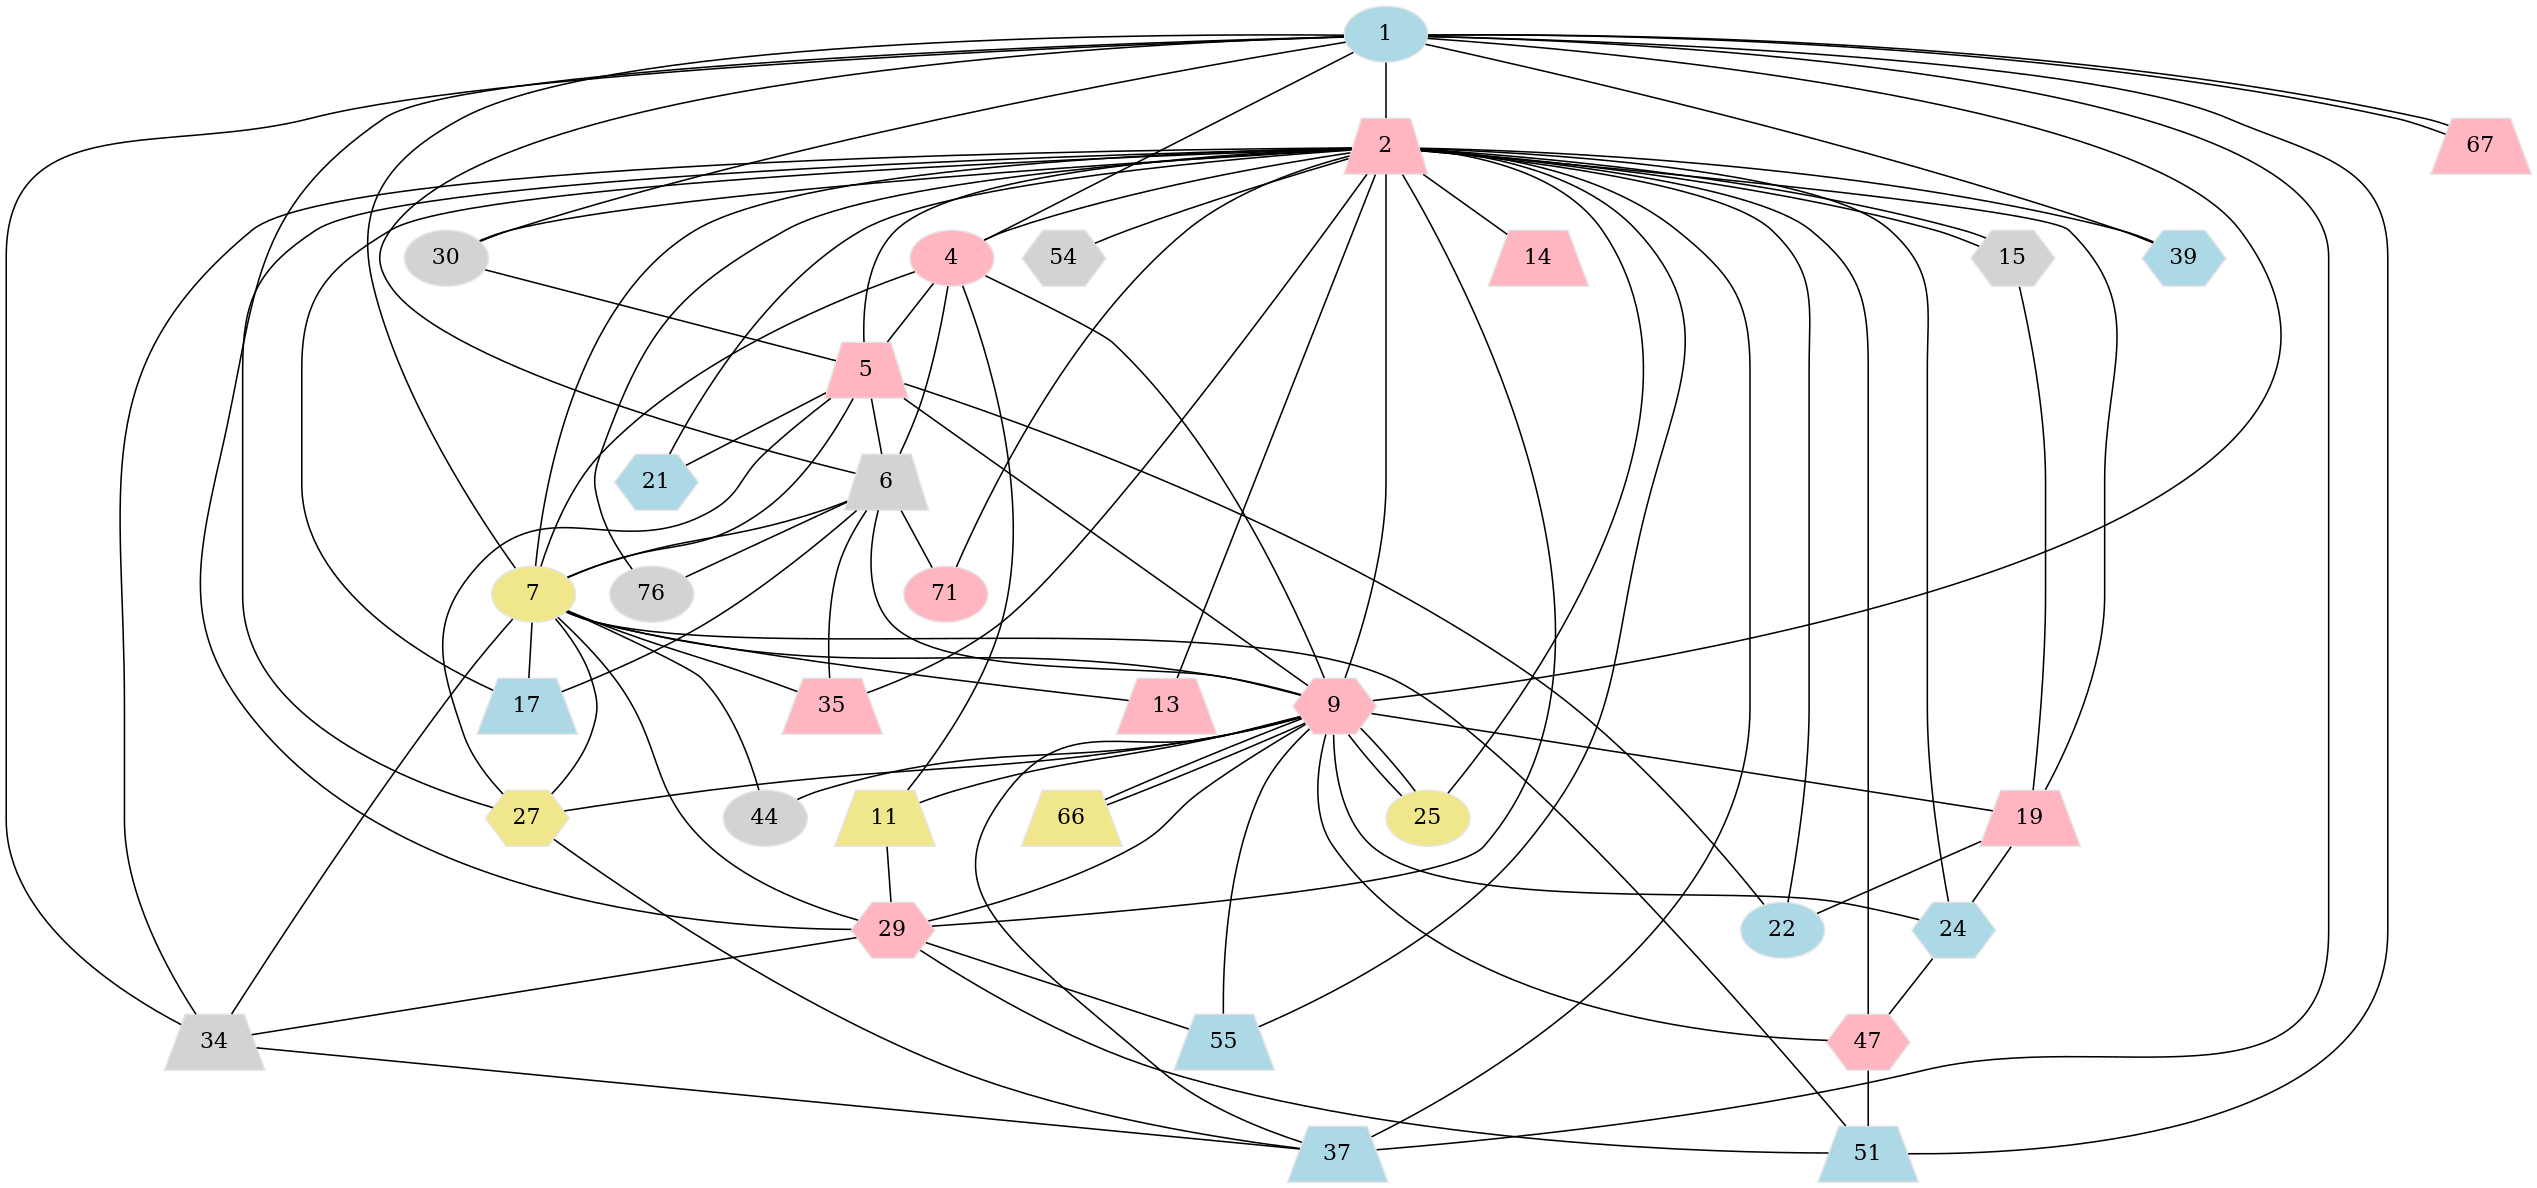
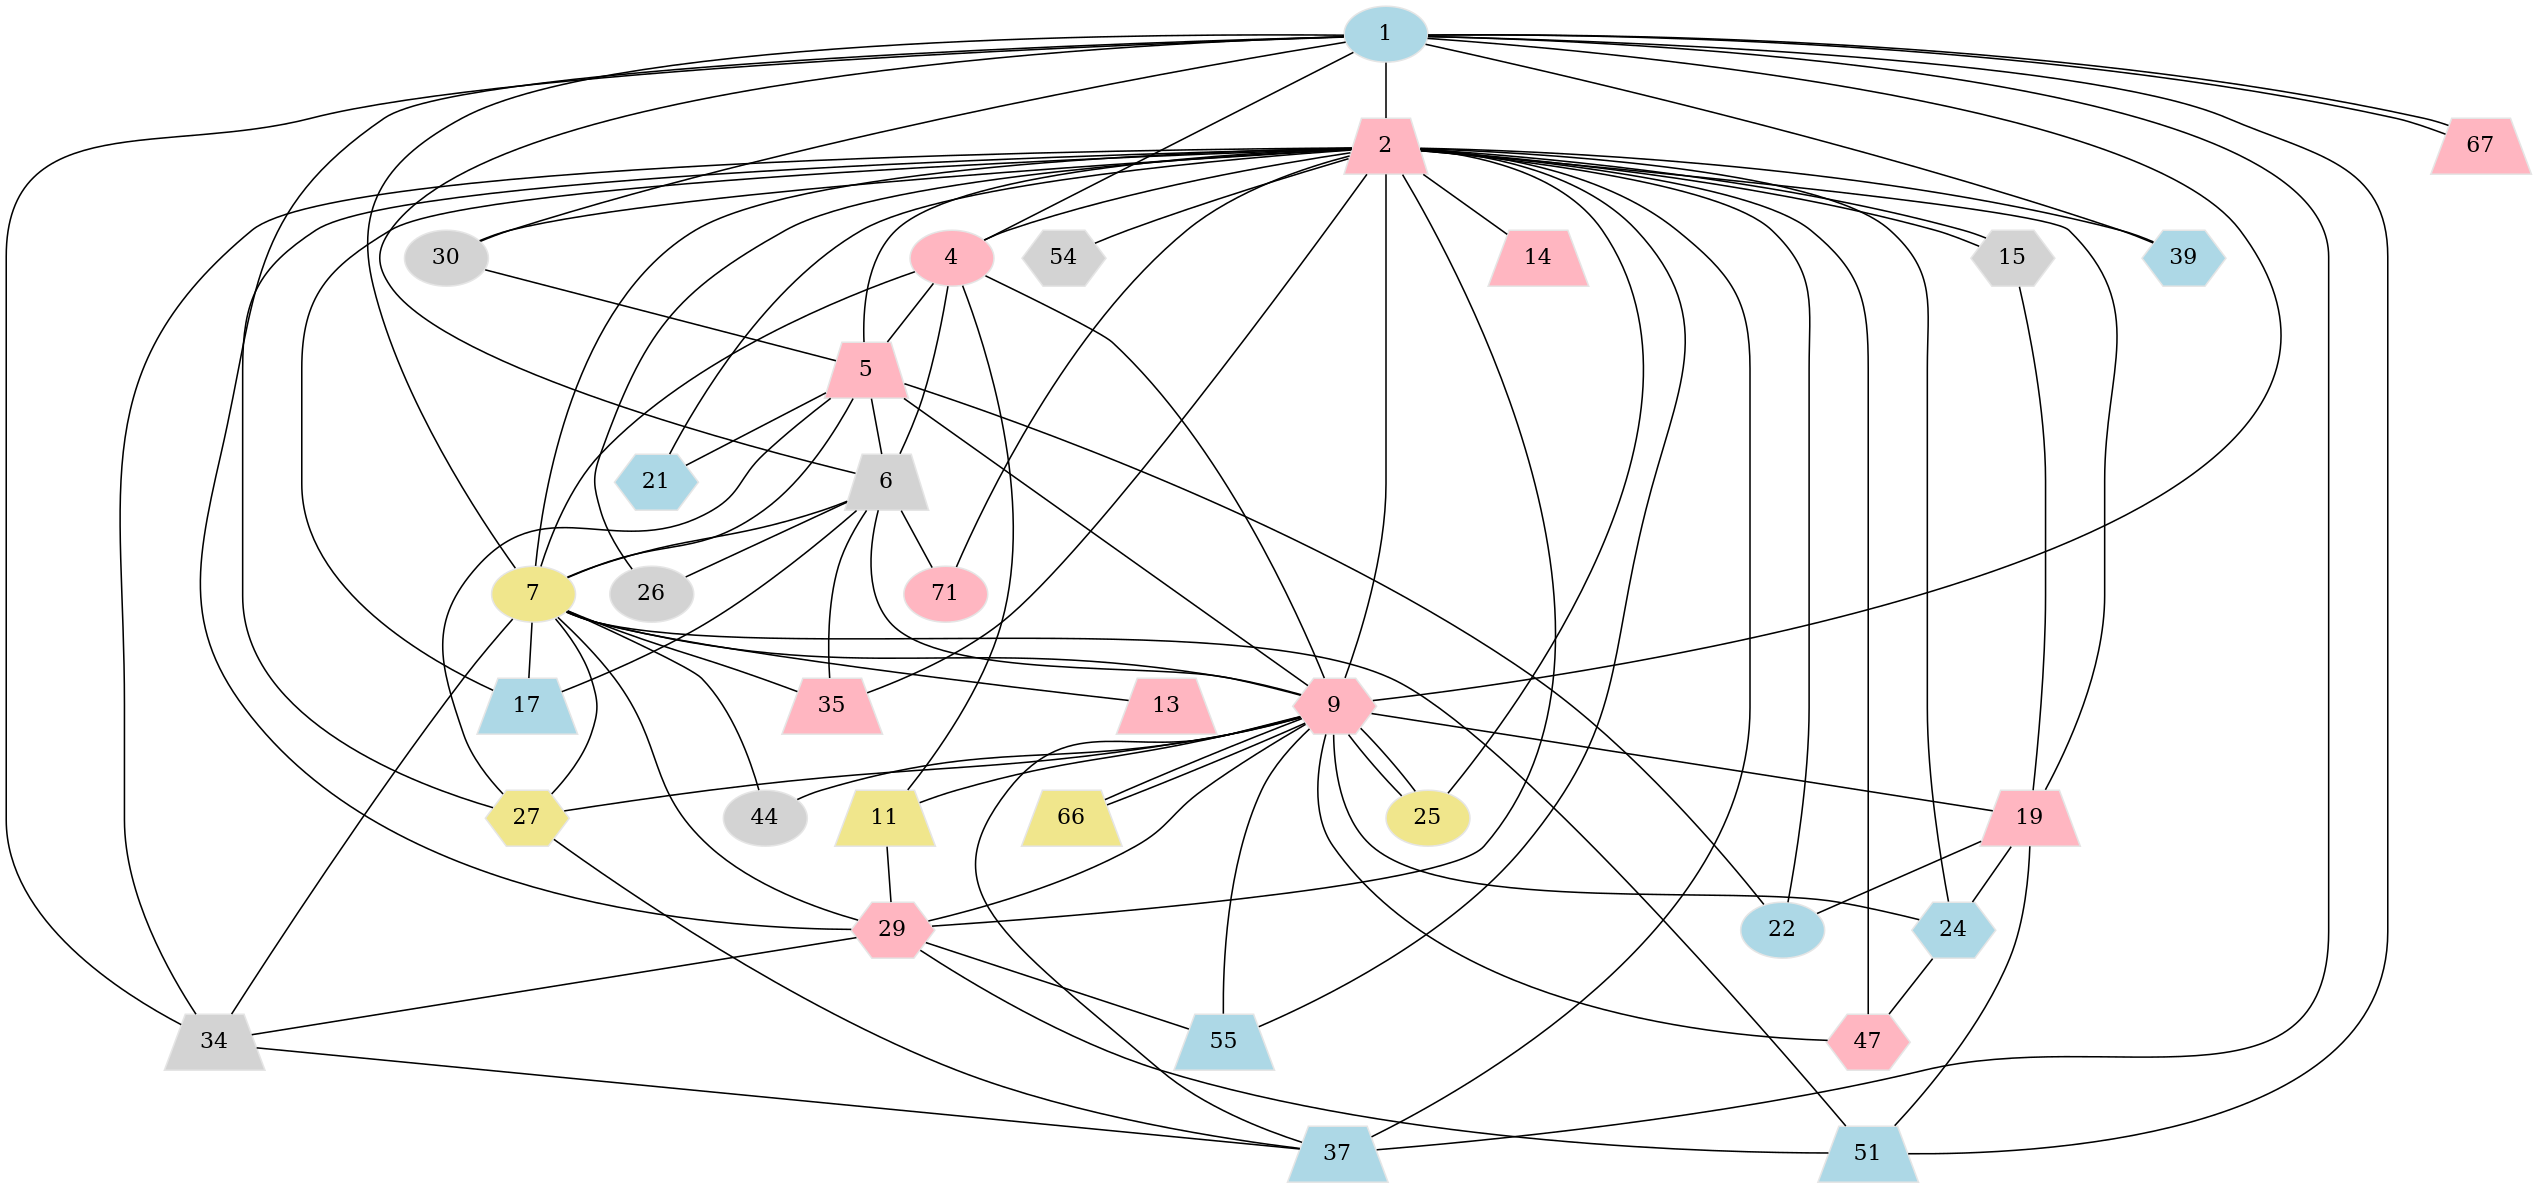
(1276, 426) -> none
(652, 594) -> (652, 594)
(1868, 1098) -> (1990, 999)
